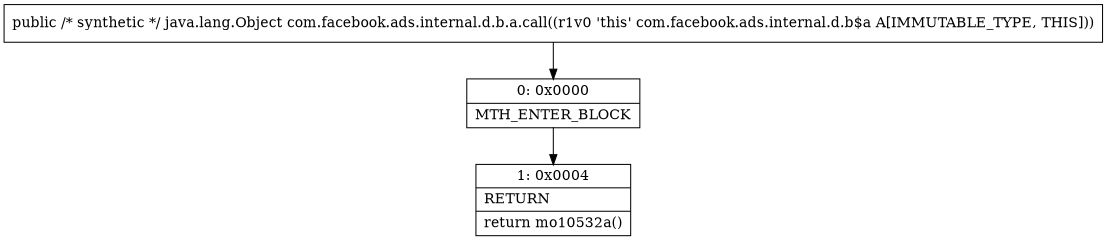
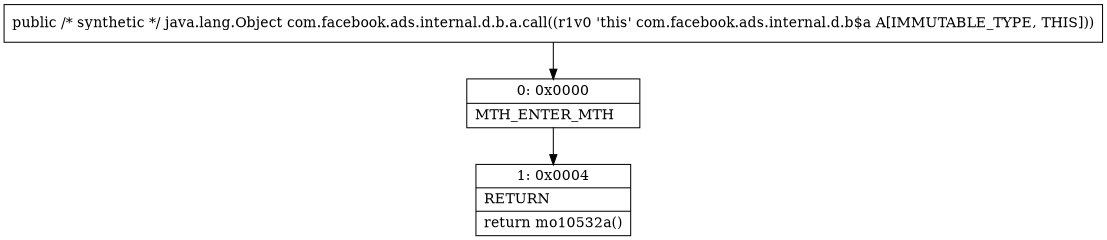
(553, 115) -> (545, 115)
